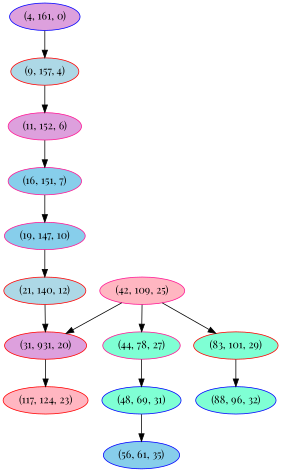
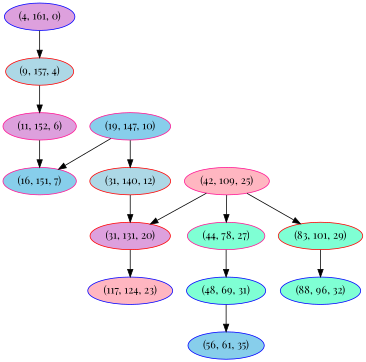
(45, 205) -> (88, 152)
(45, 291) -> (130, 181)
(46, 346) -> (130, 236)
(46, 400) -> (130, 291)
